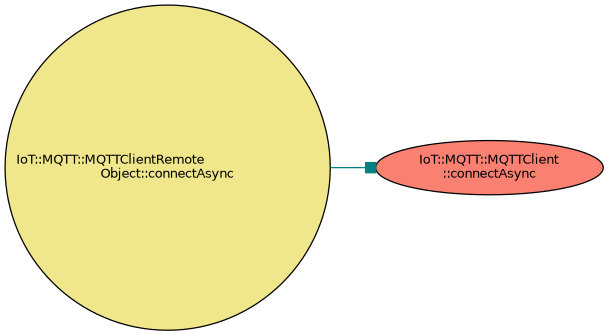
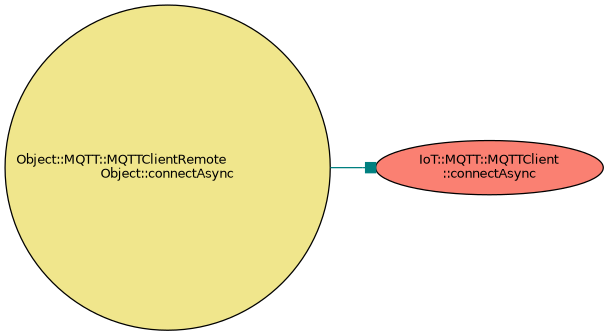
(168, 168) -> (168, 168)
